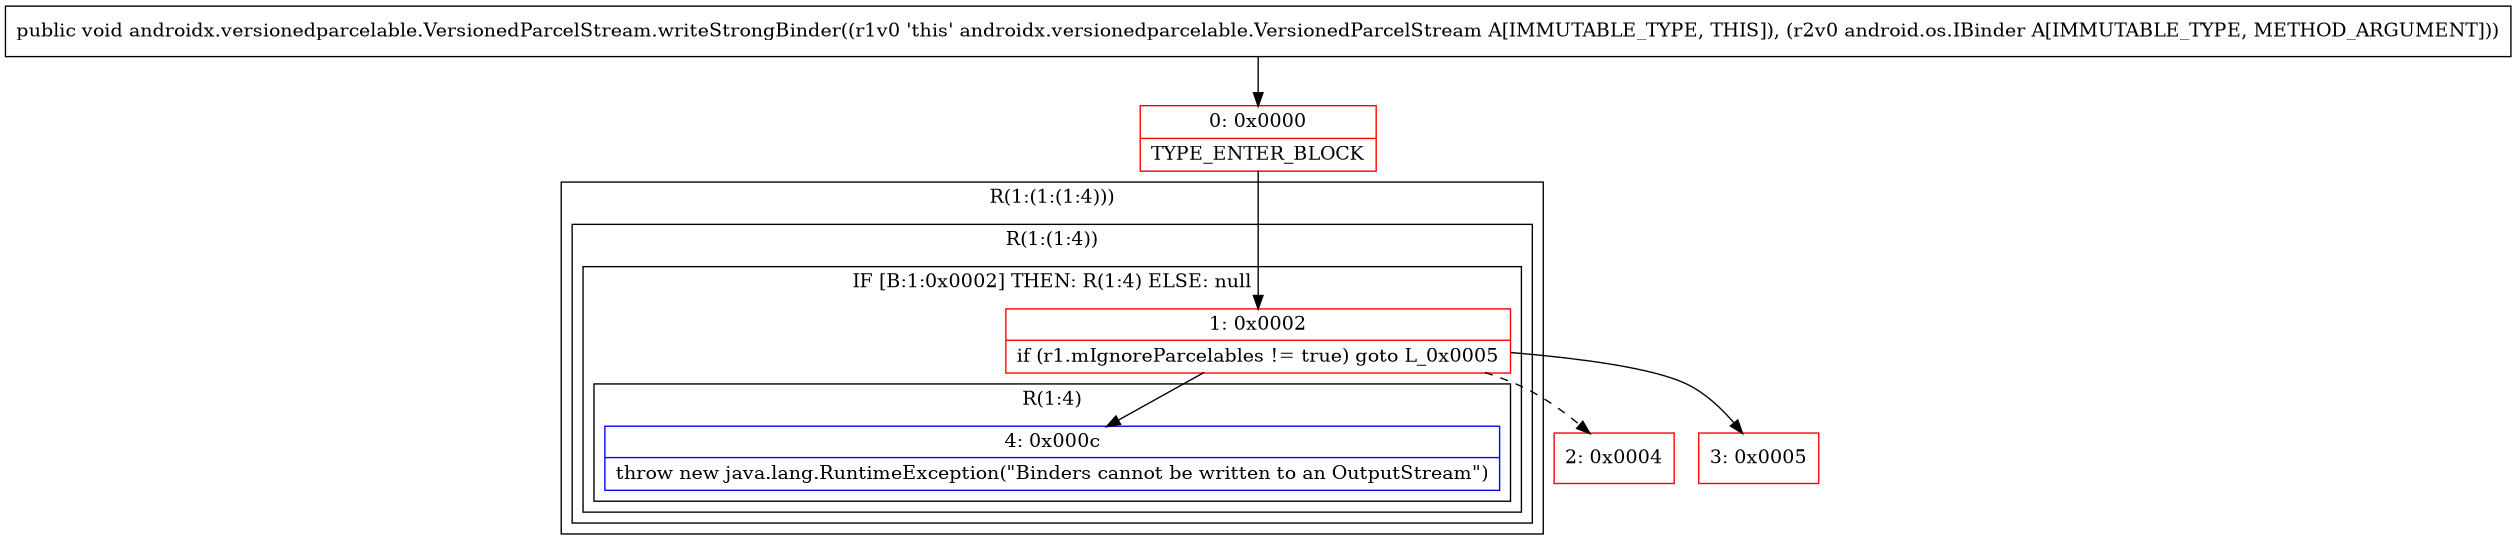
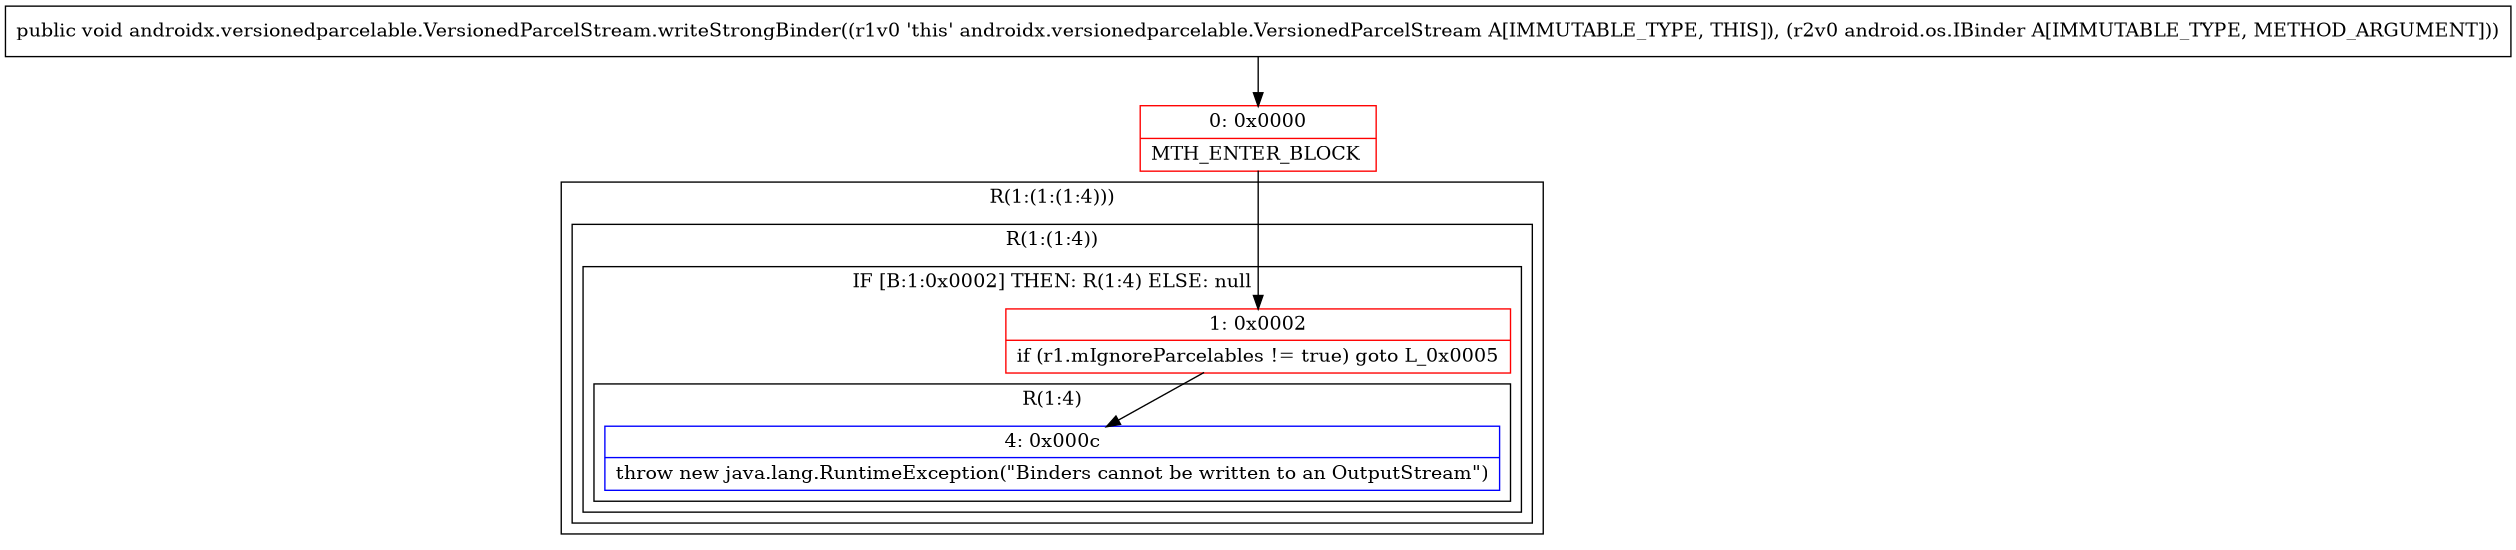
(1258, 154) -> (1256, 154)
(1614, 458) -> none
(1759, 458) -> none
